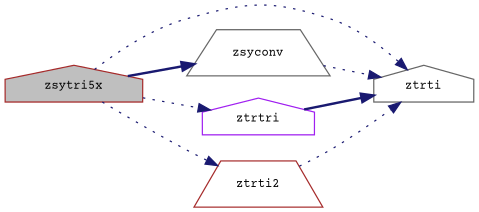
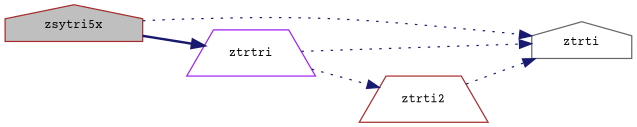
(258, 53) -> none
(170, 103) -> (167, 40)
(333, 104) -> (410, 48)
(258, 118) -> (251, 53)
(154, 132) -> (340, 77)
